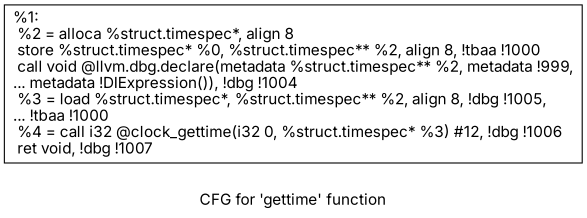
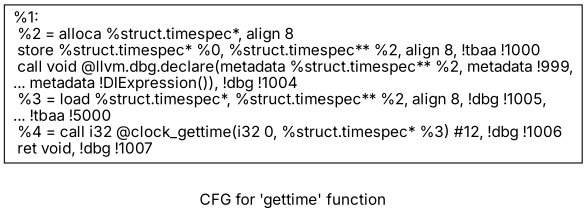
(61, 116) -> (63, 116)
